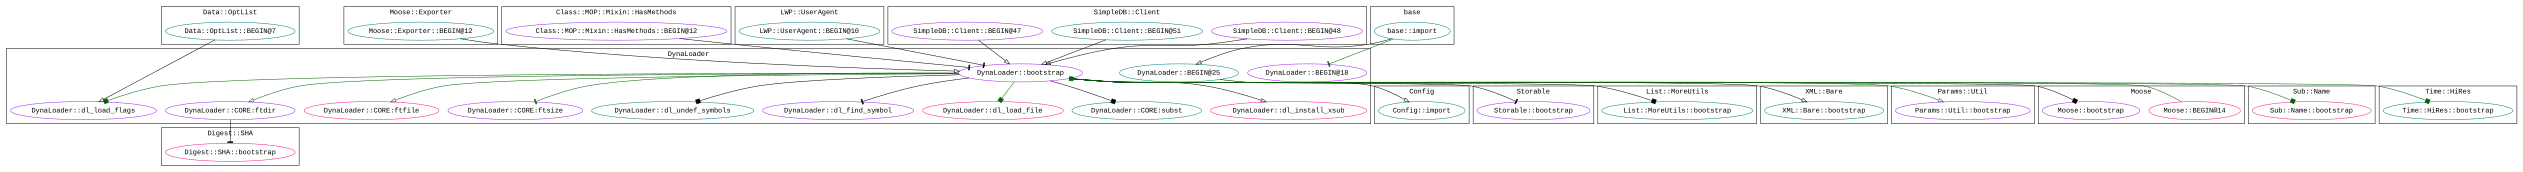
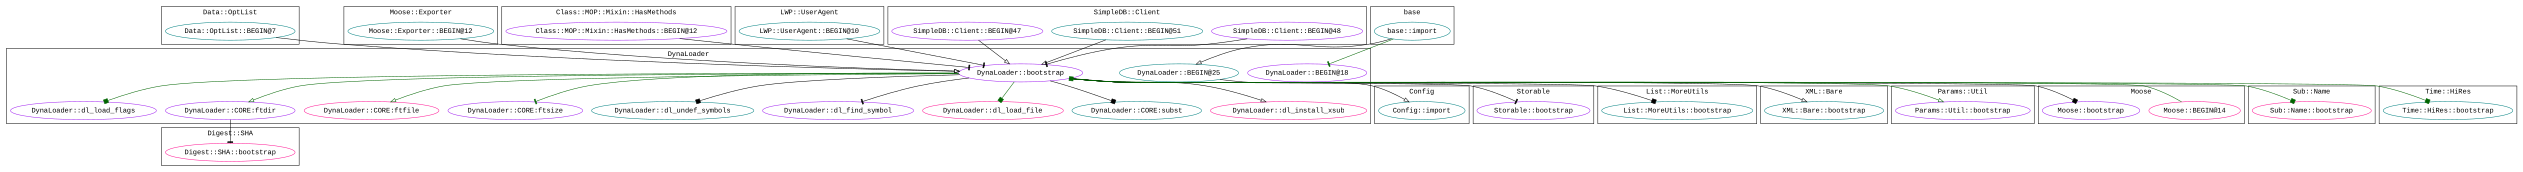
(1097, 52) -> (1097, 52)
(159, 70) -> (615, 60)
